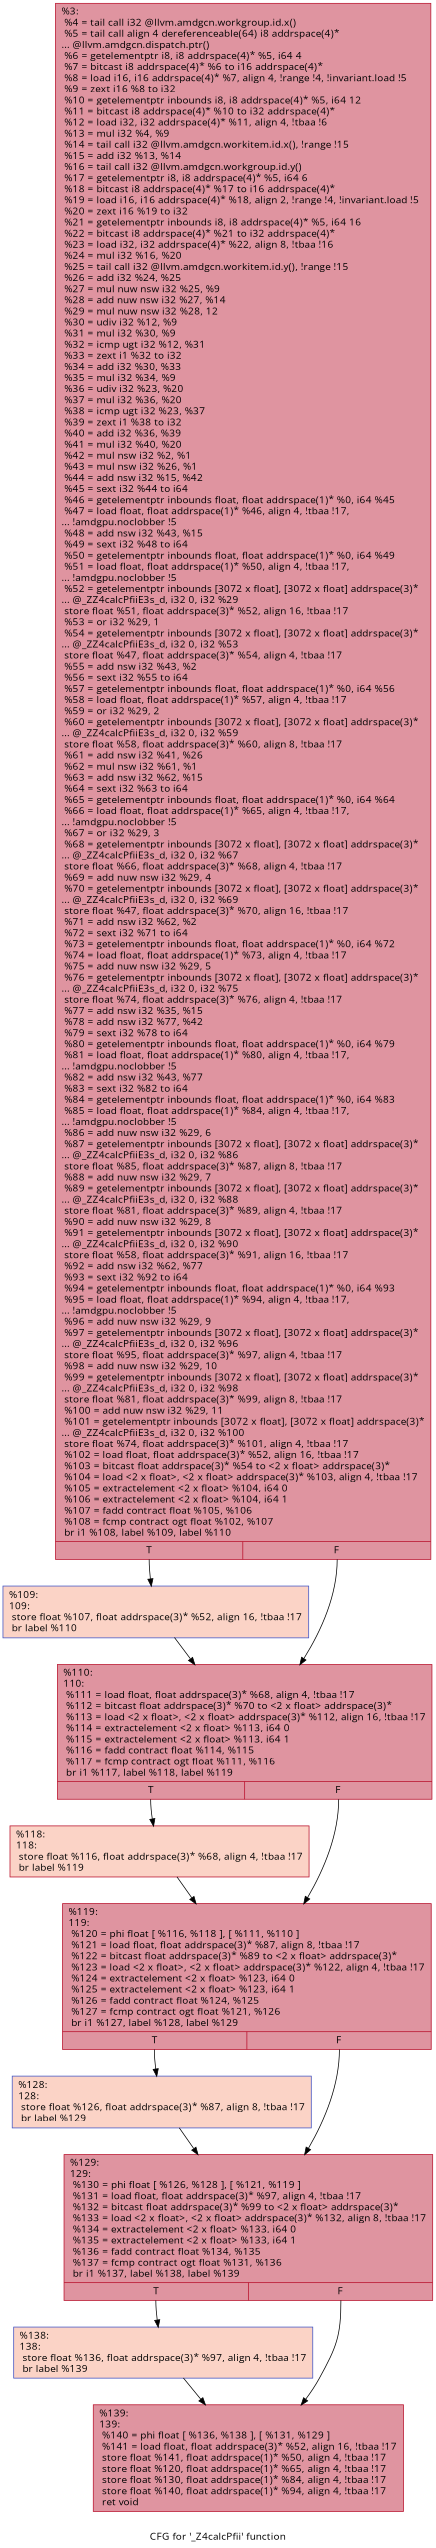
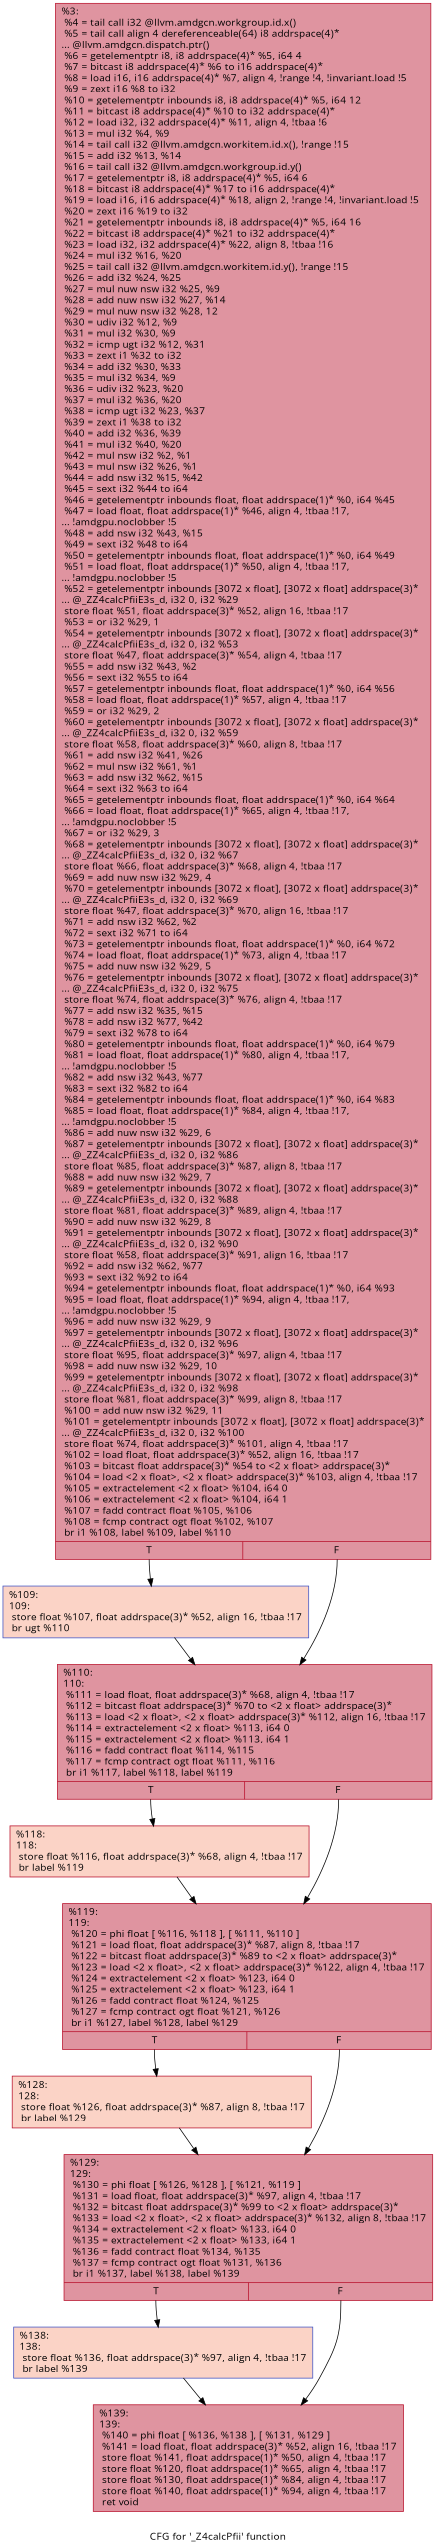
(43, 1628) -> (40, 1628)
(162, 2102) -> (162, 2102)
